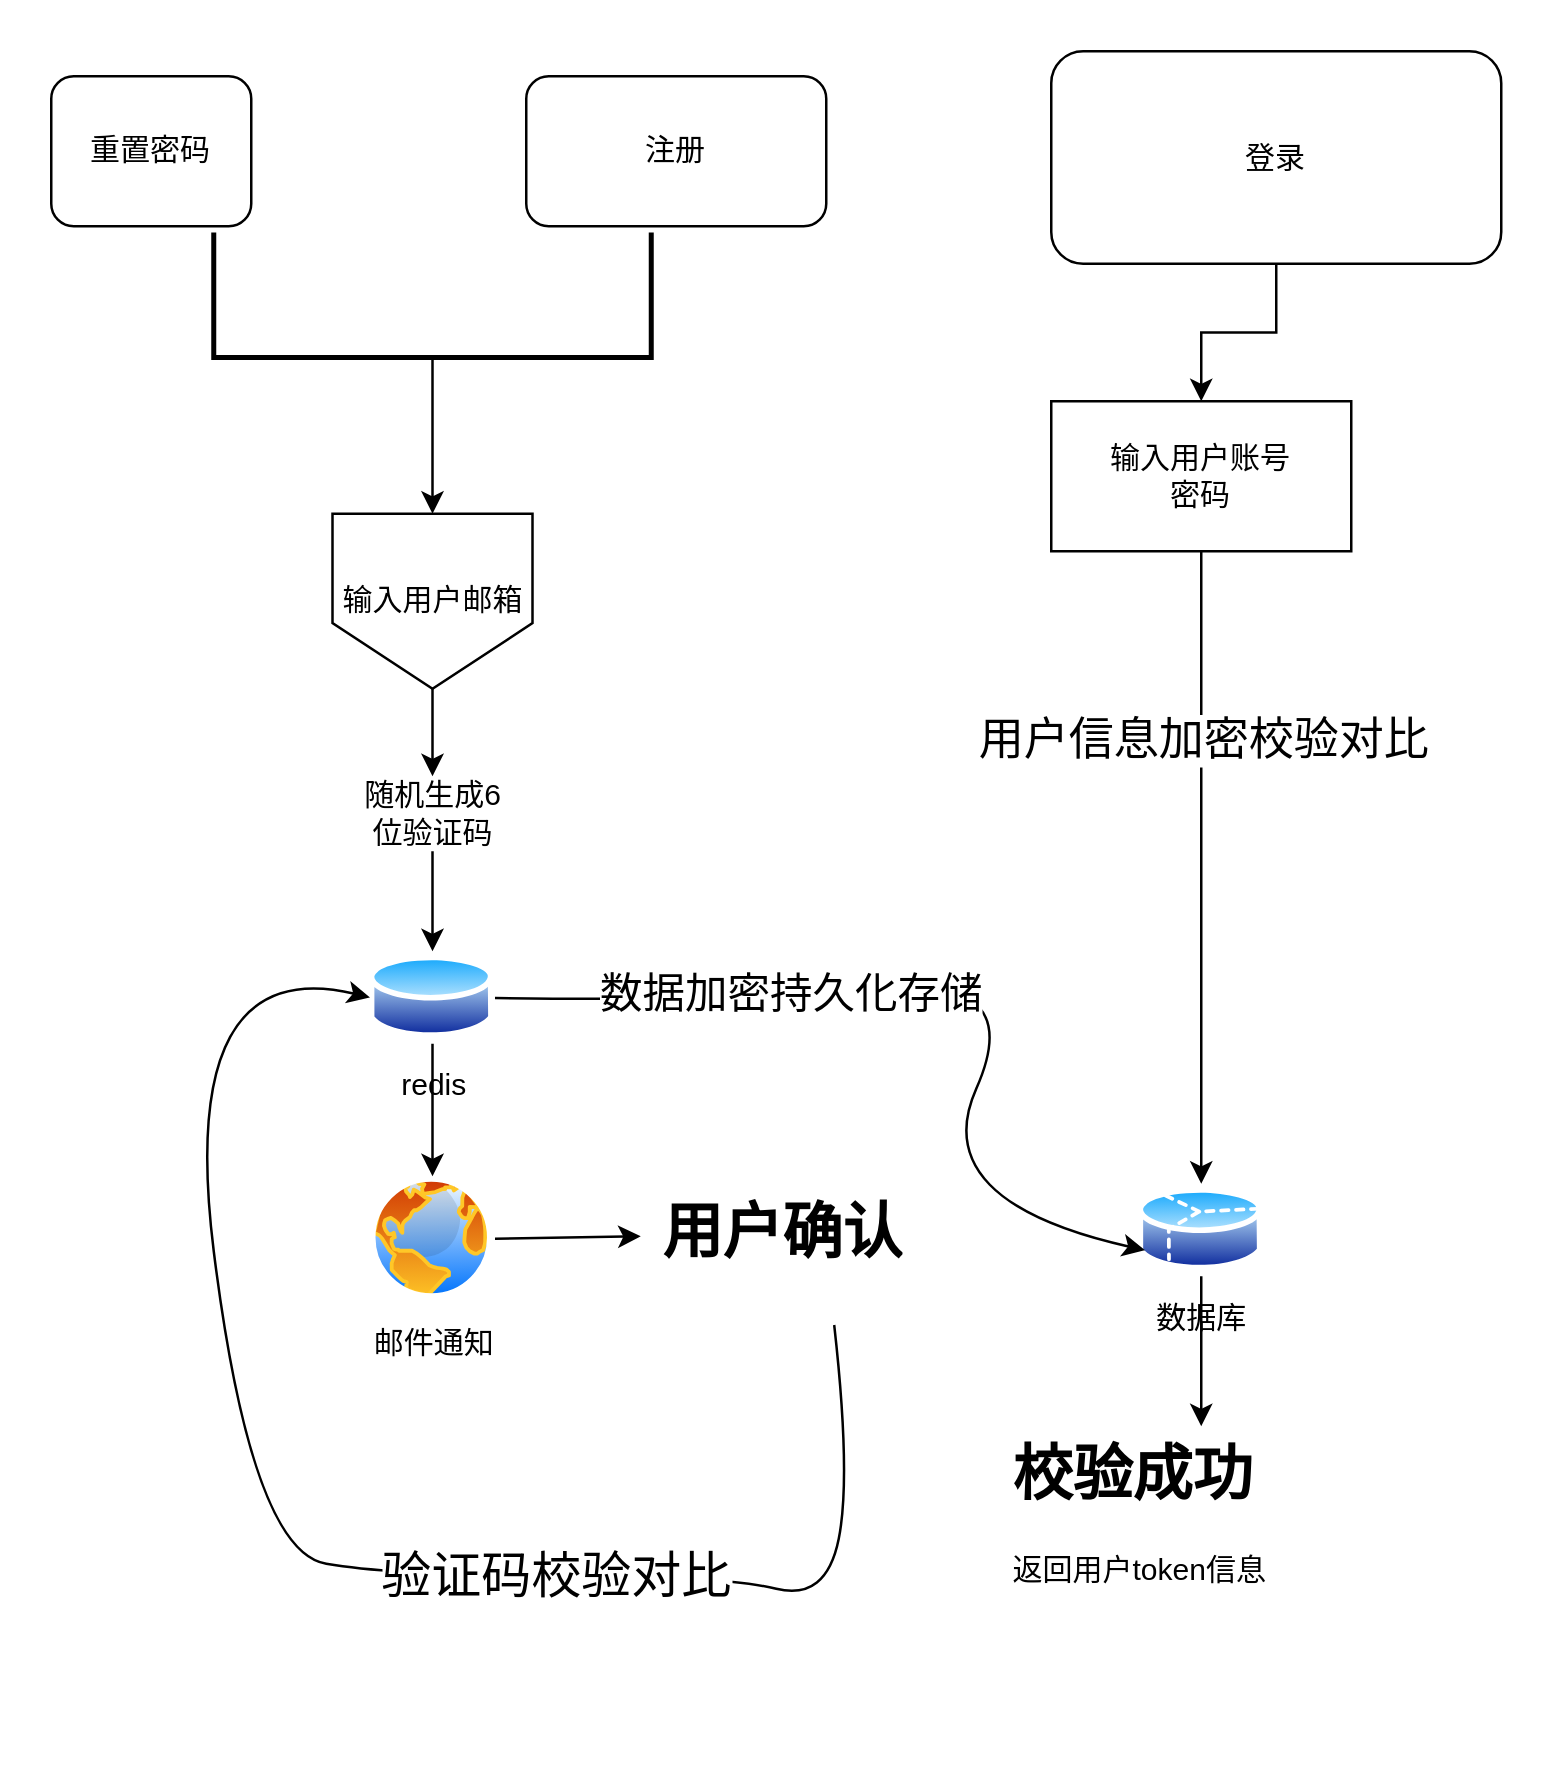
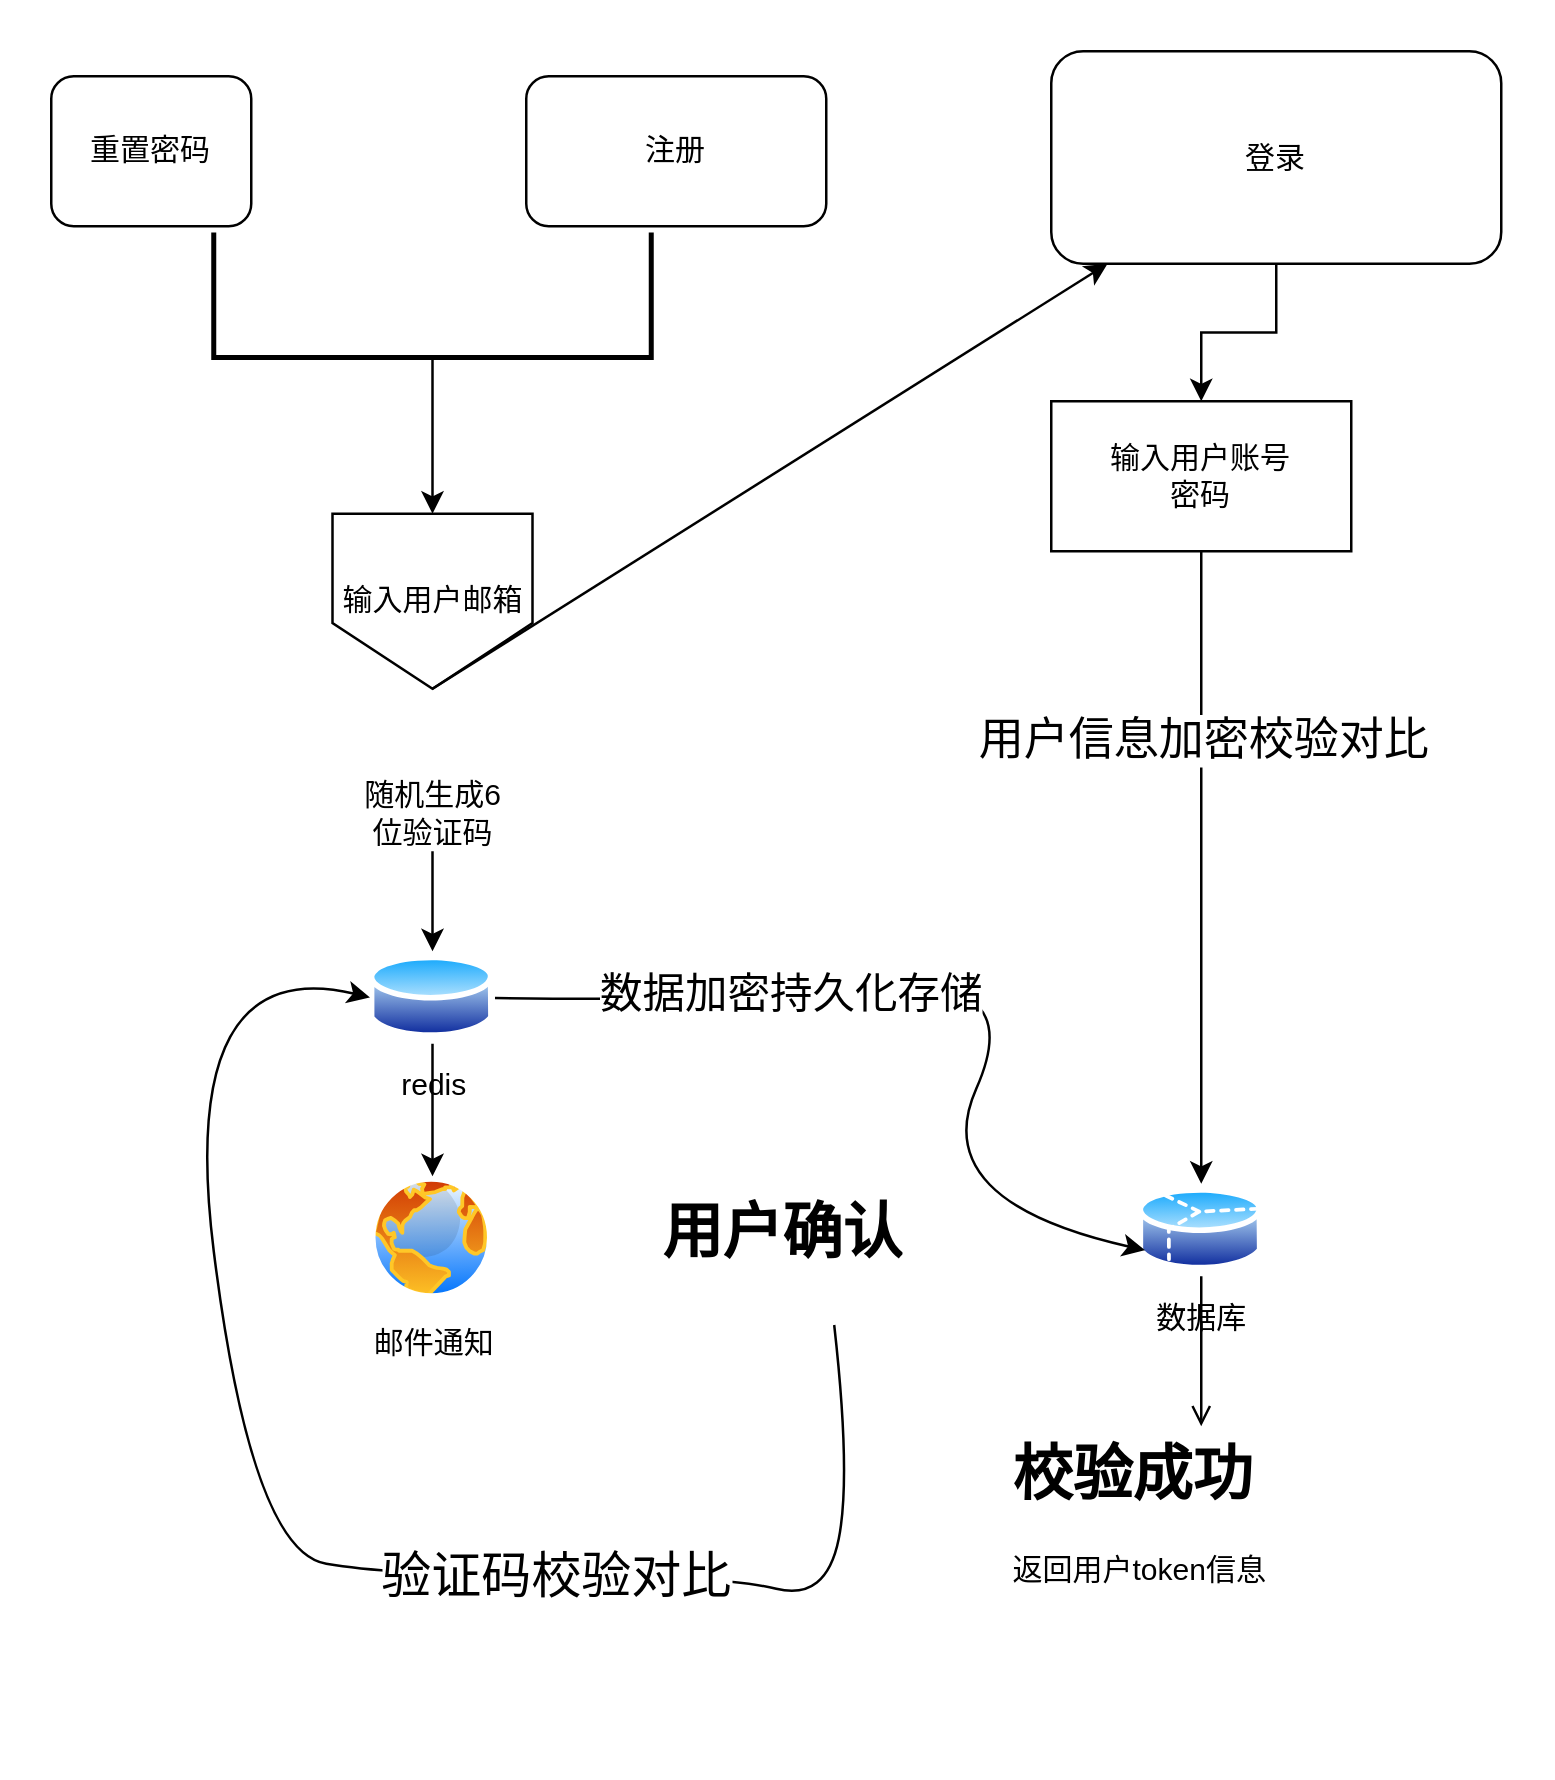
(433, 724) -> (772, 475)
(559, 1238) -> none
(1201, 1408) -> (1201, 1412)
